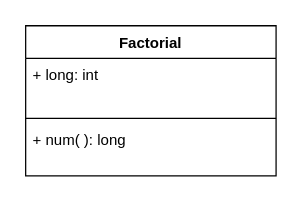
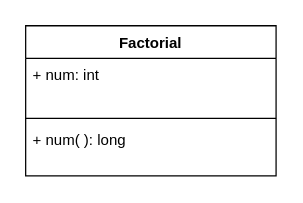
(69, 75) -> (67, 75)
